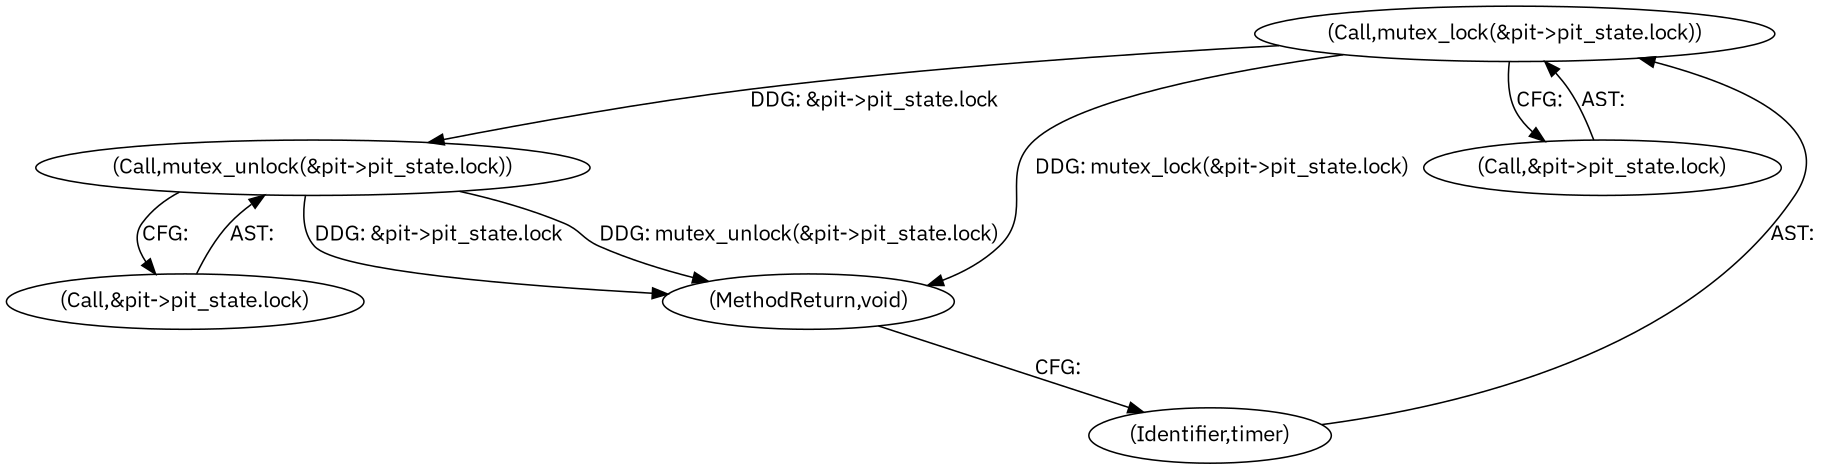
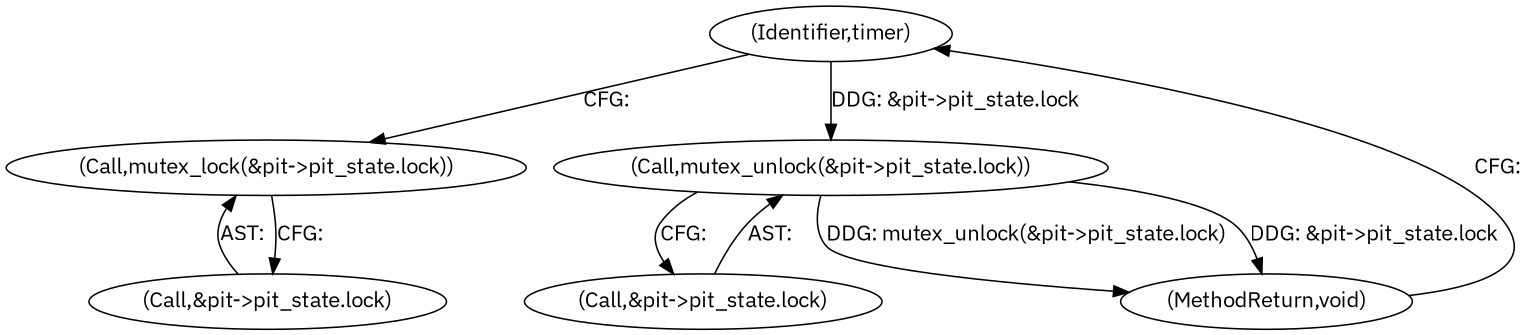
(860, 77) -> (831, 93)
(1097, 108) -> none
(1795, 235) -> (609, 101)
